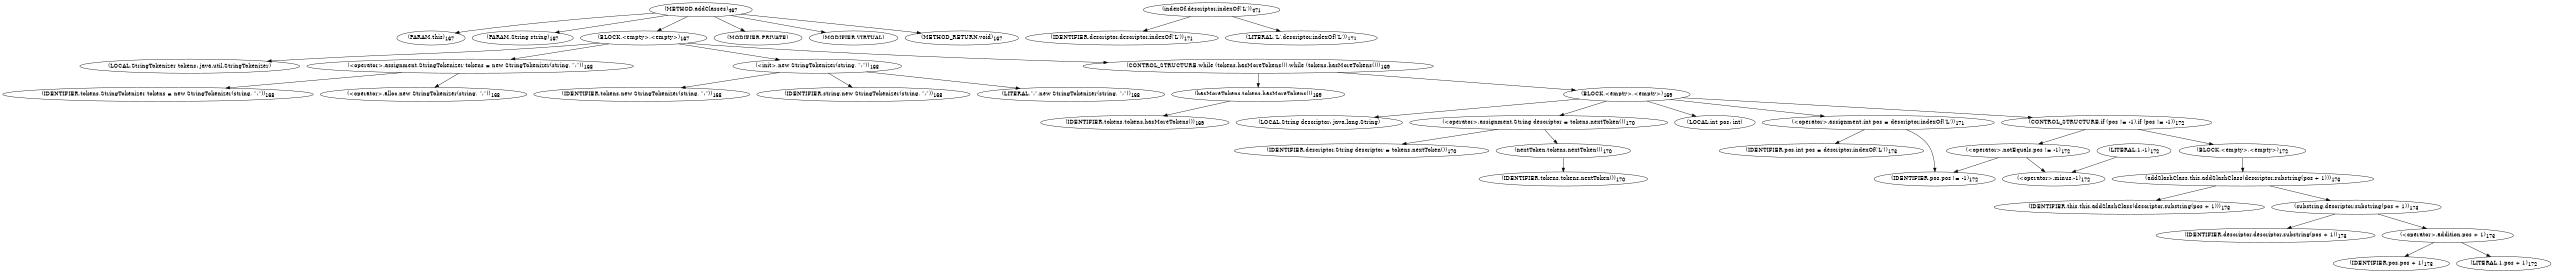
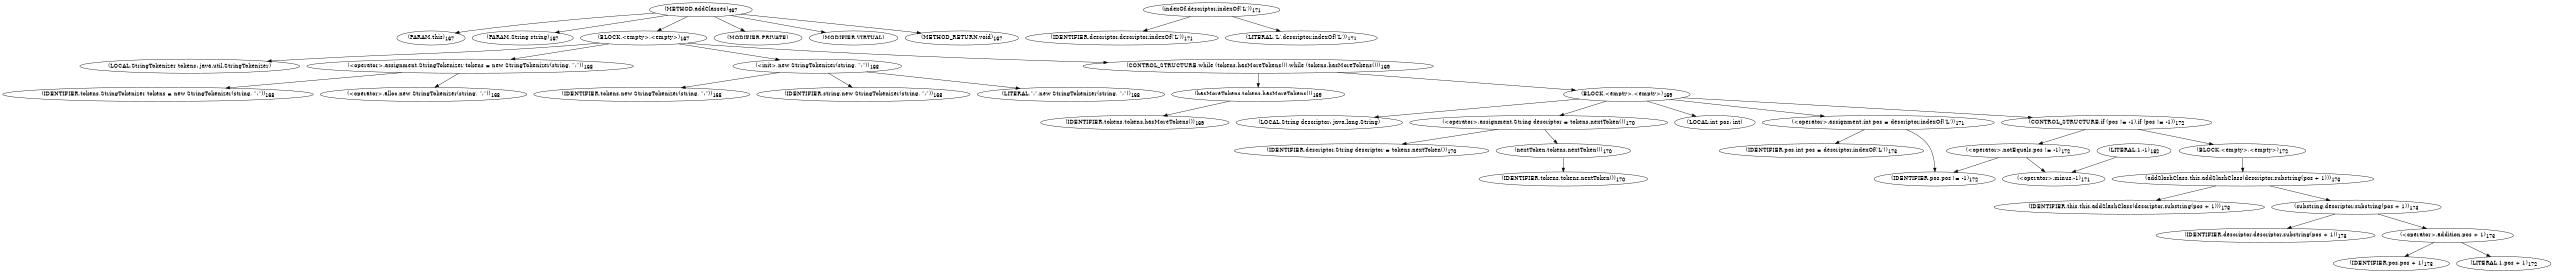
(1256, 9) -> (1256, 9)
(2155, 150) -> (2155, 150)
(2086, 178) -> (2086, 178)
